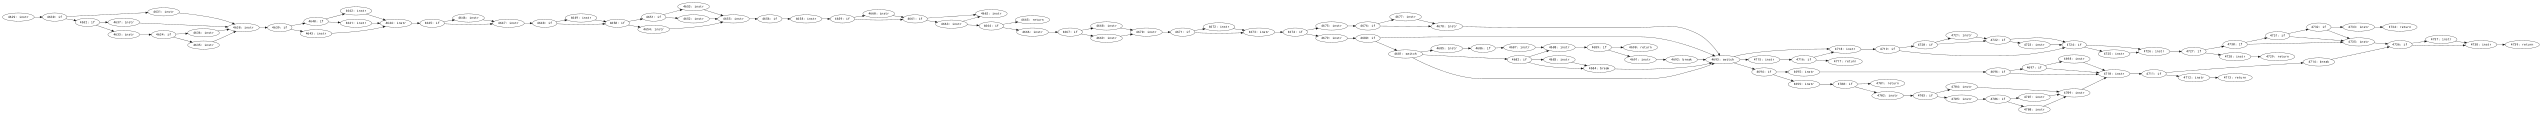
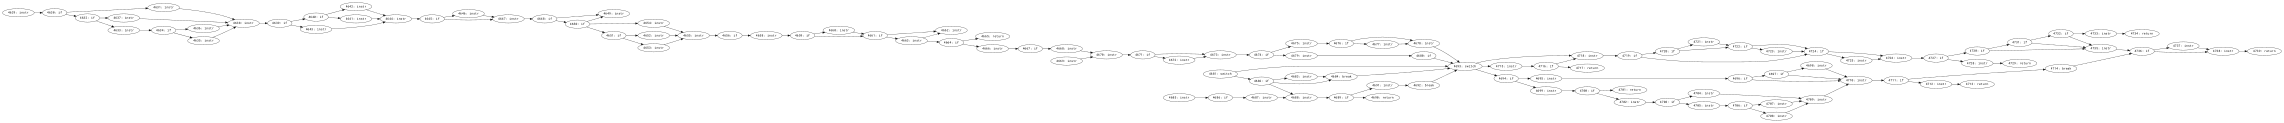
(599, 21) -> (594, 19)
(1086, 35) -> none
(1385, 45) -> none
(1425, 51) -> none
